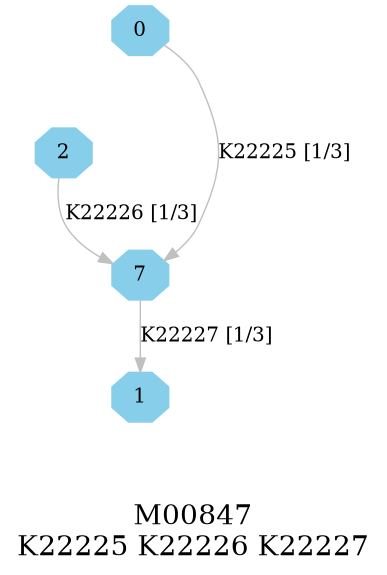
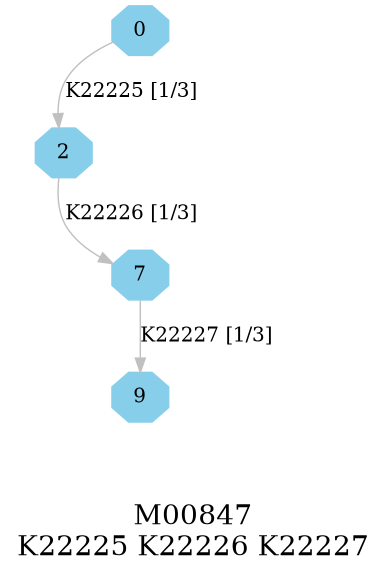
(218, 146) -> (74, 69)
(140, 397) -> (140, 397)
